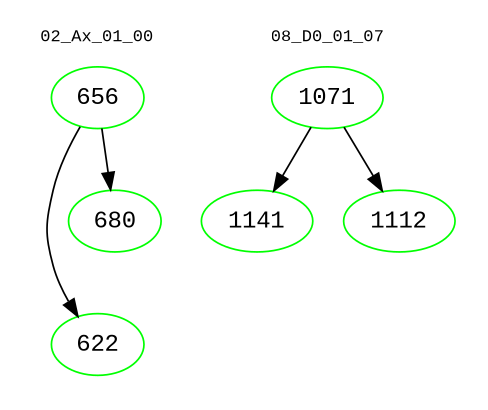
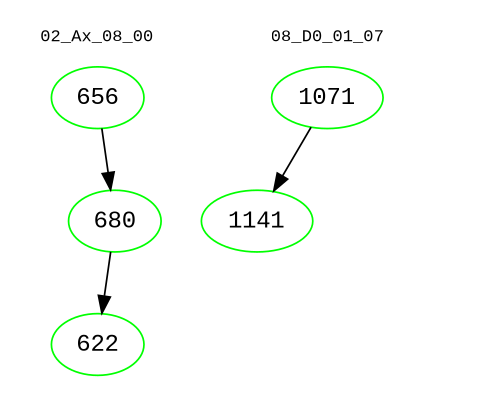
(98, 37) -> (98, 37)
(48, 213) -> (108, 274)
(399, 221) -> none
